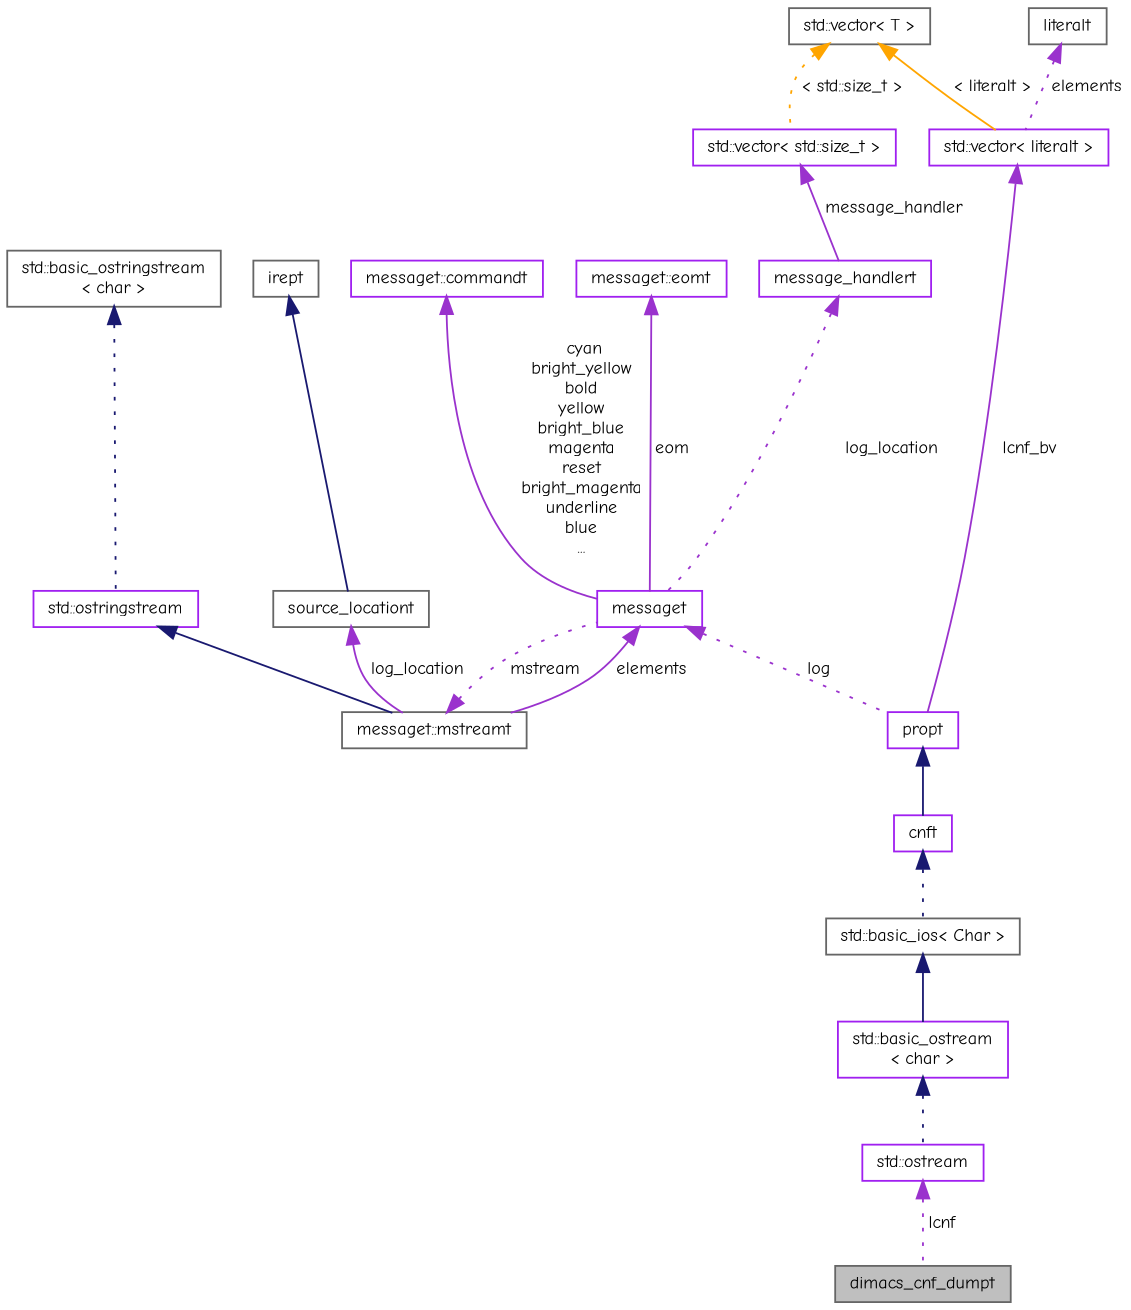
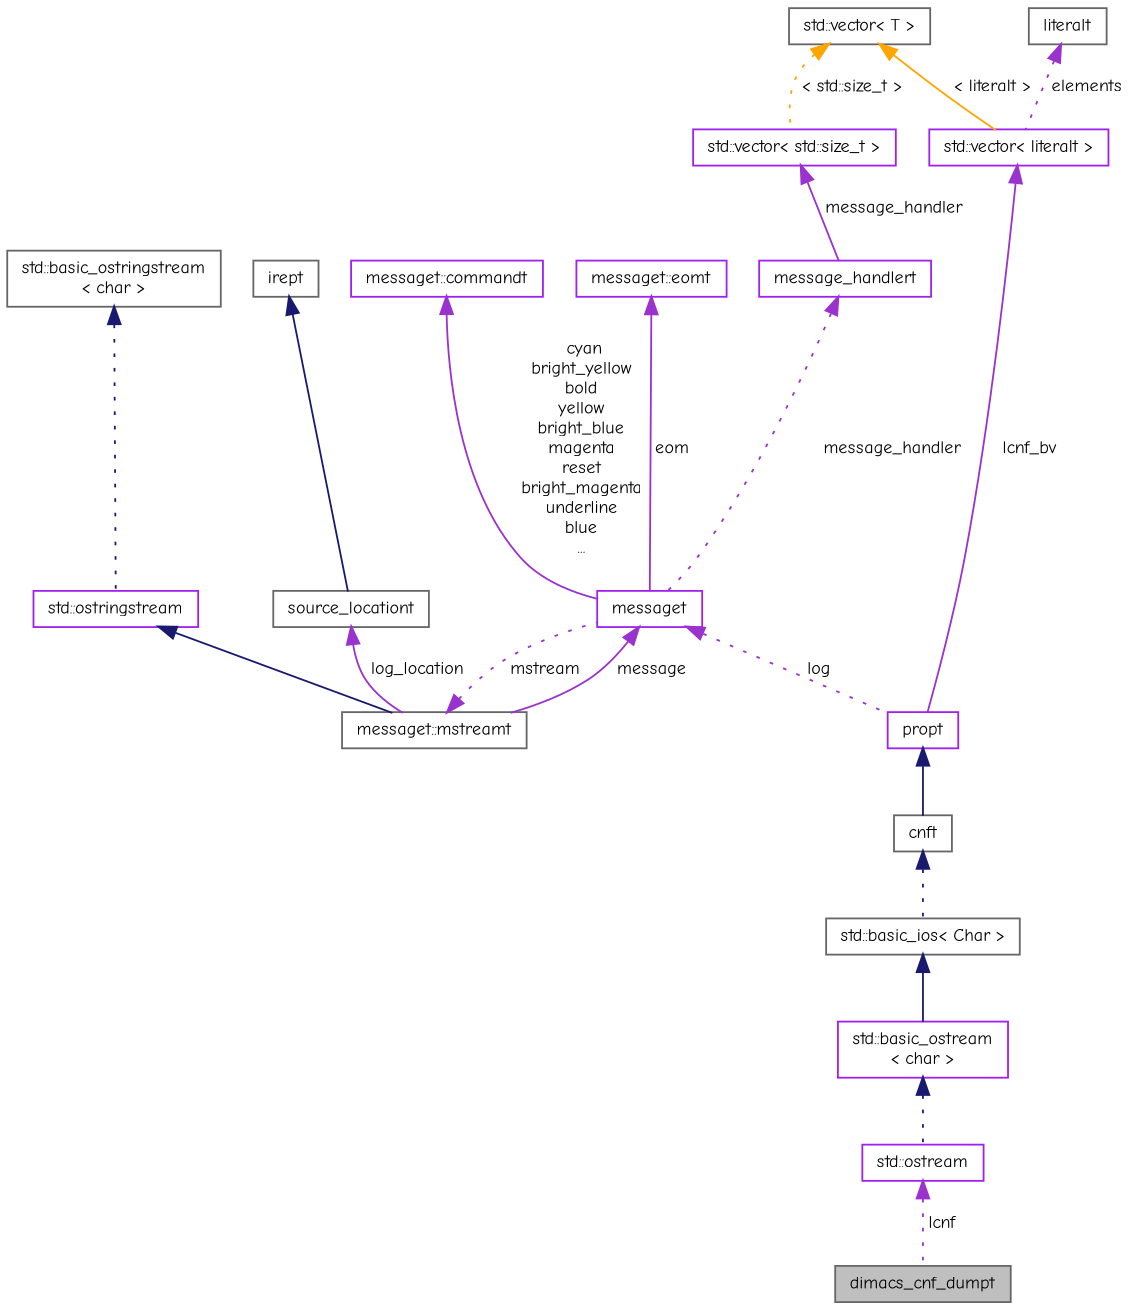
(889, 449) -> (889, 449)
(650, 670) -> (650, 670)
(923, 833) -> (923, 833)
